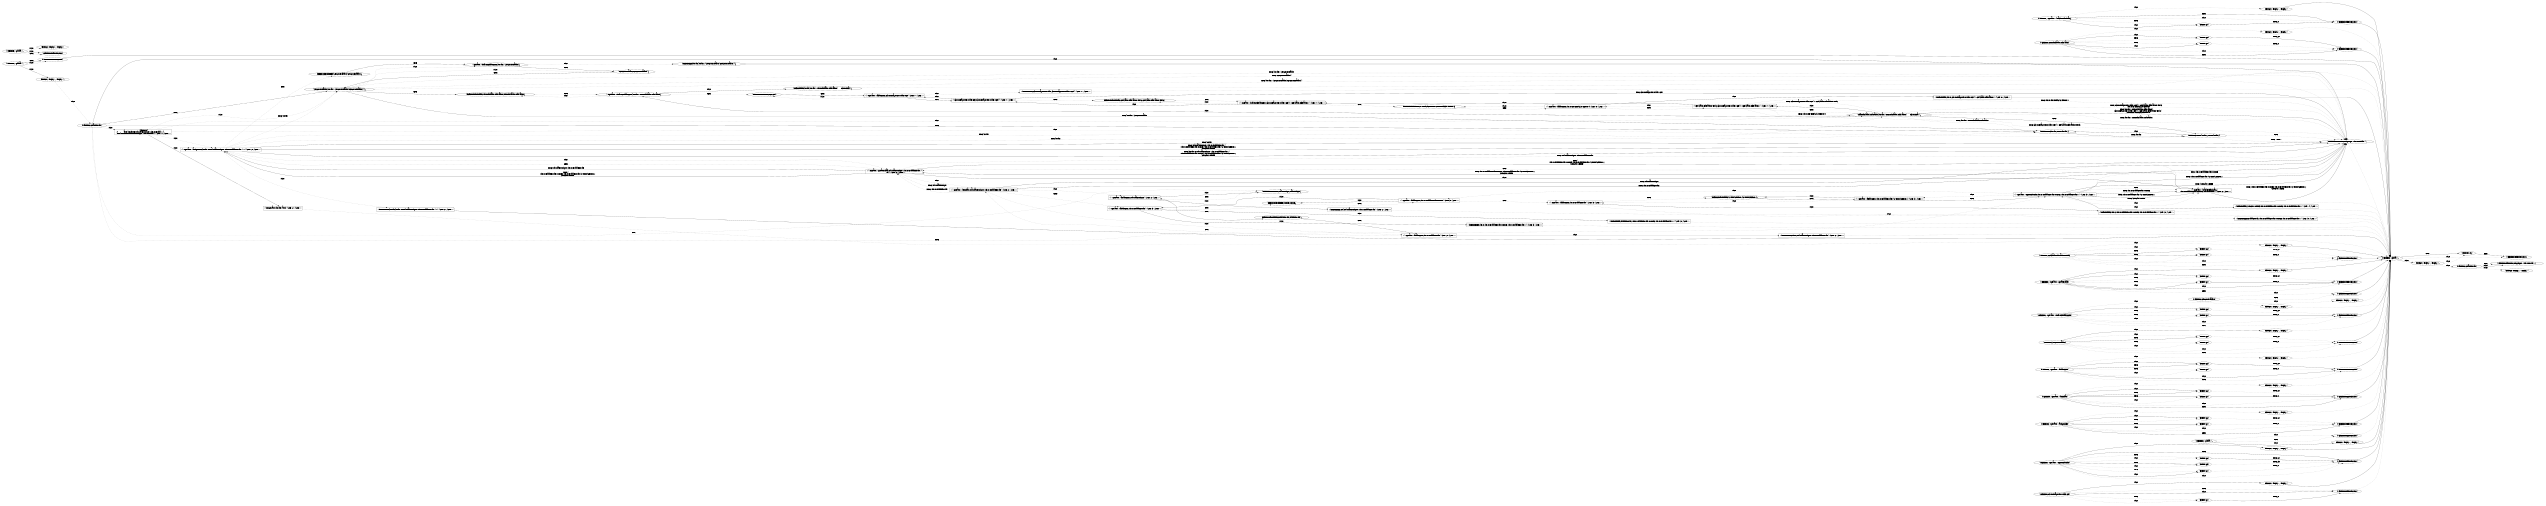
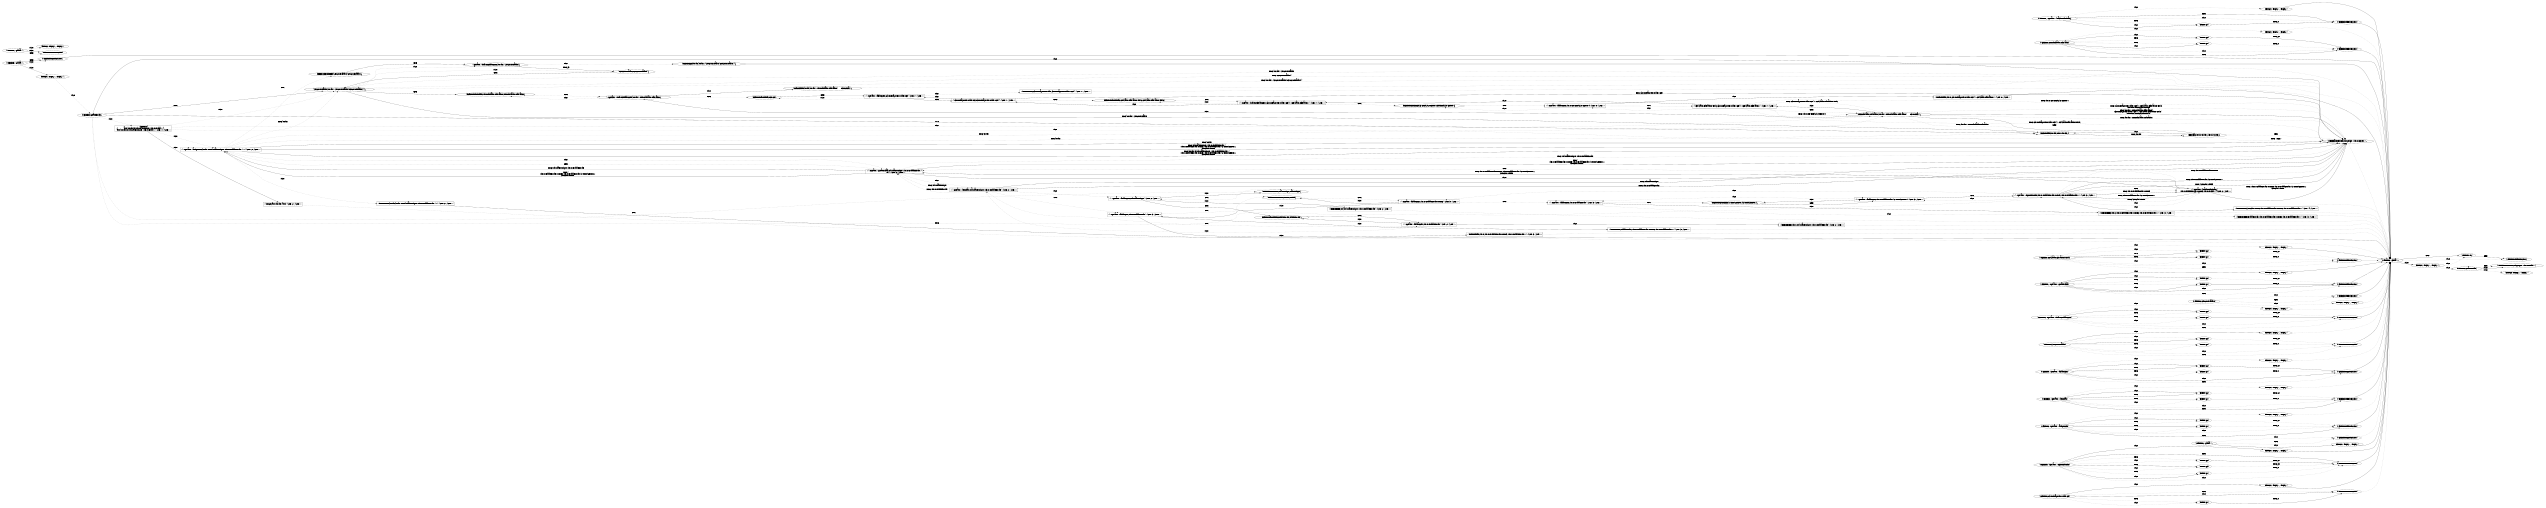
(566, 67) -> (566, 67)
none -> (1353, 221)
